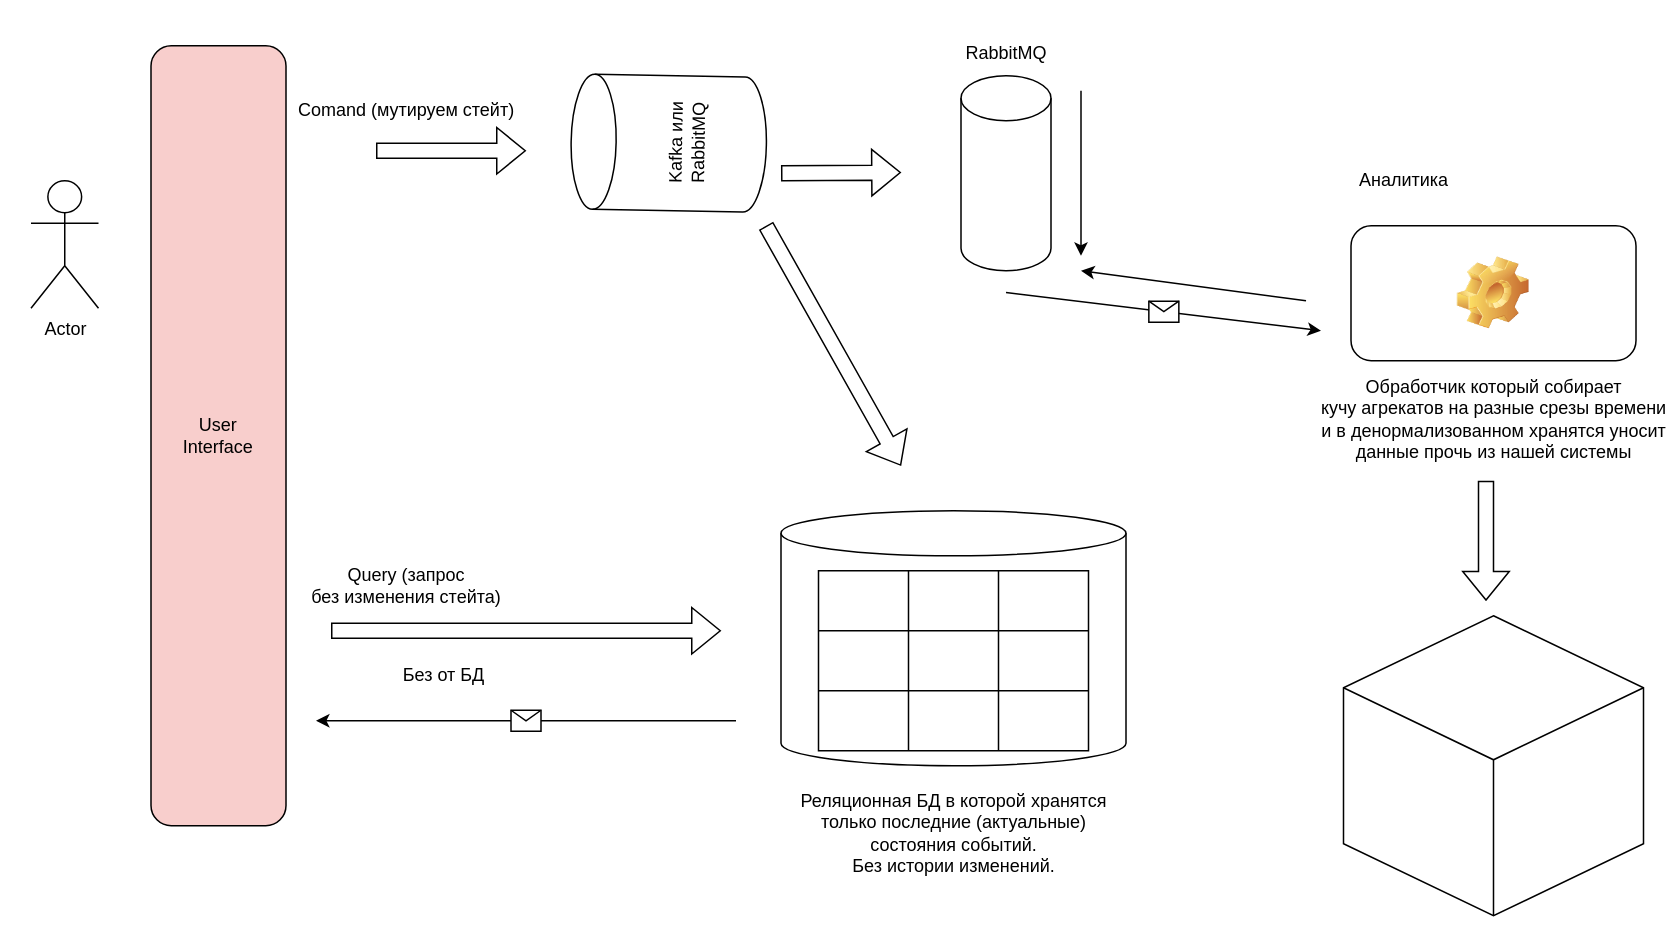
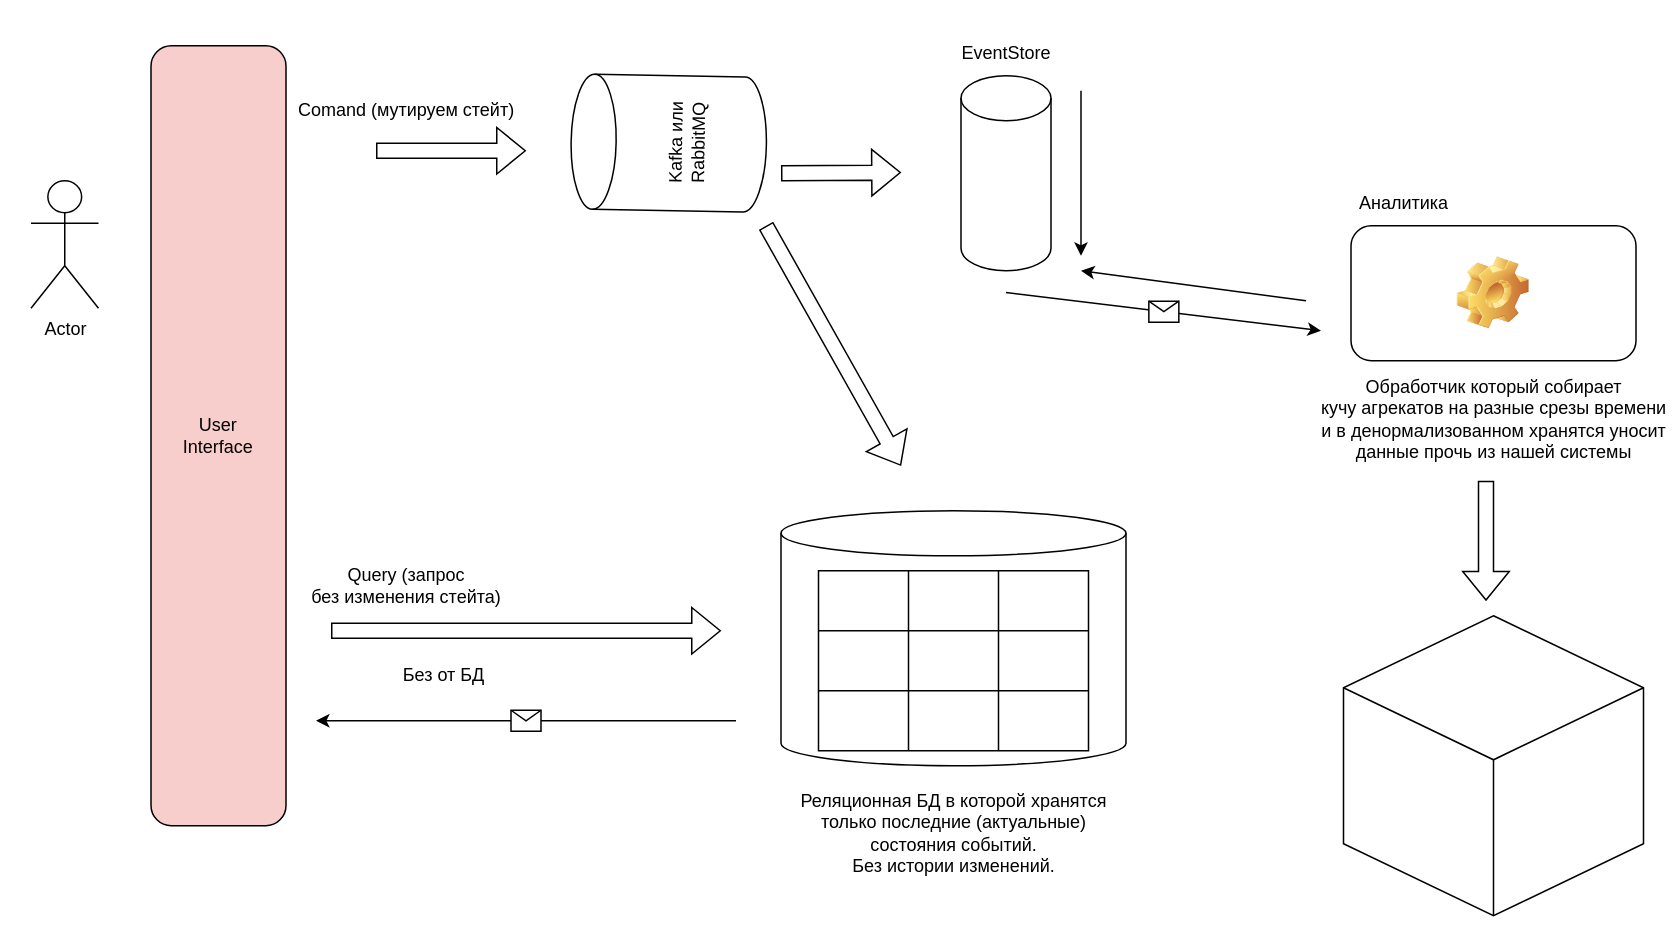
(1007, 53) -> (1007, 53)
(1403, 181) -> (1403, 203)
